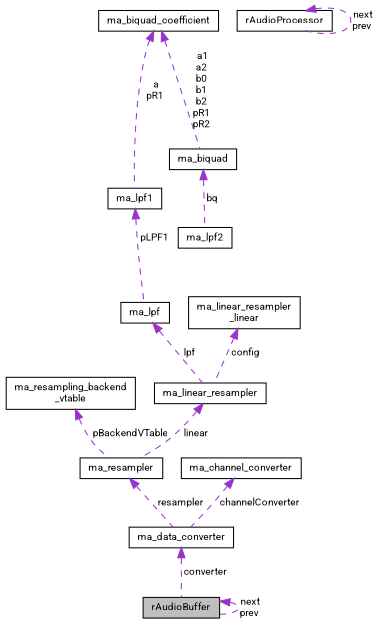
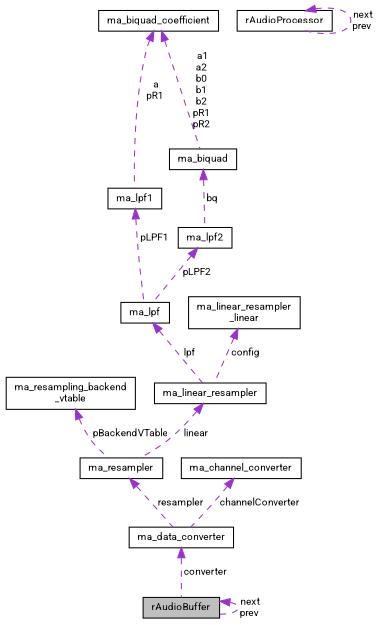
none -> (172, 279)
